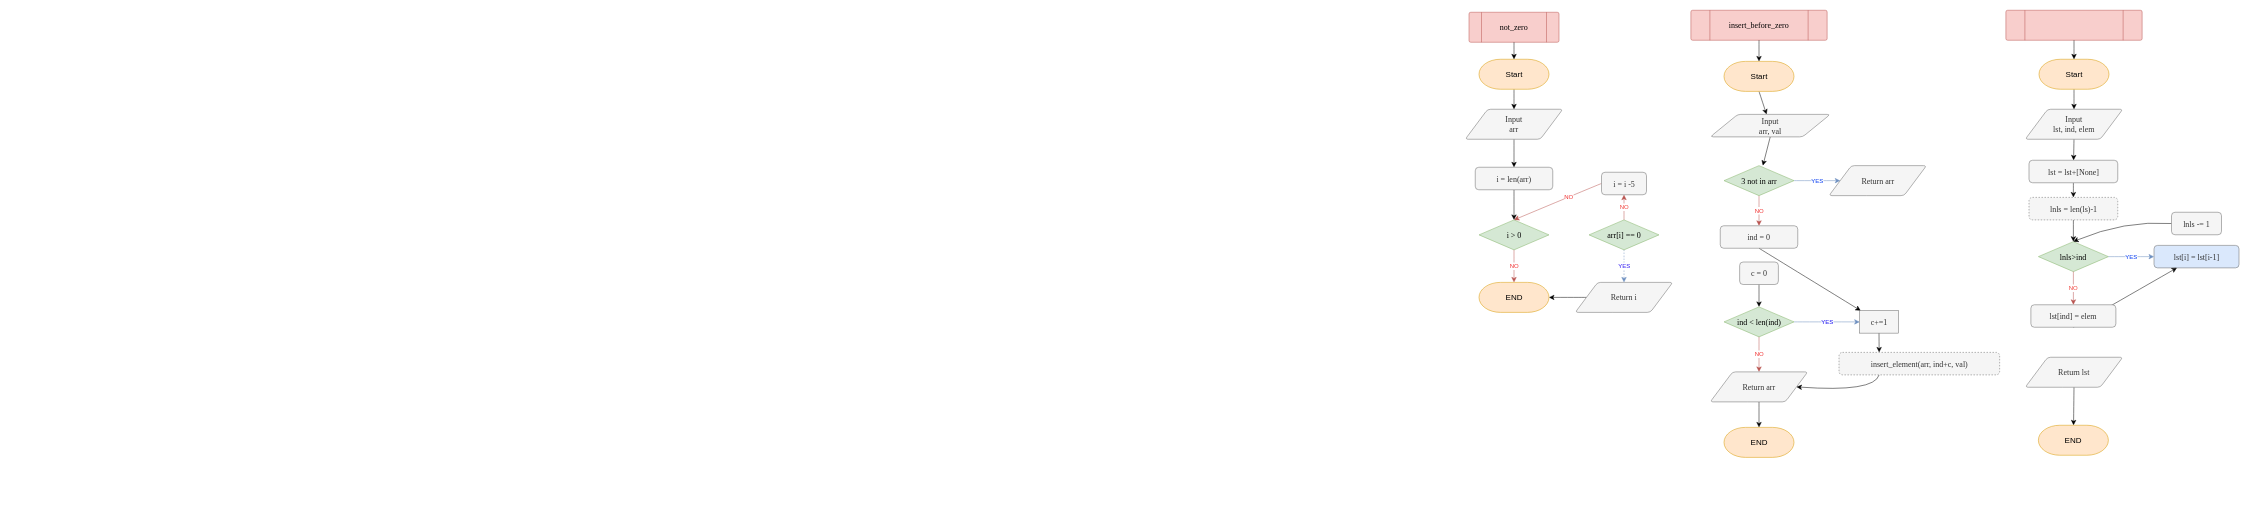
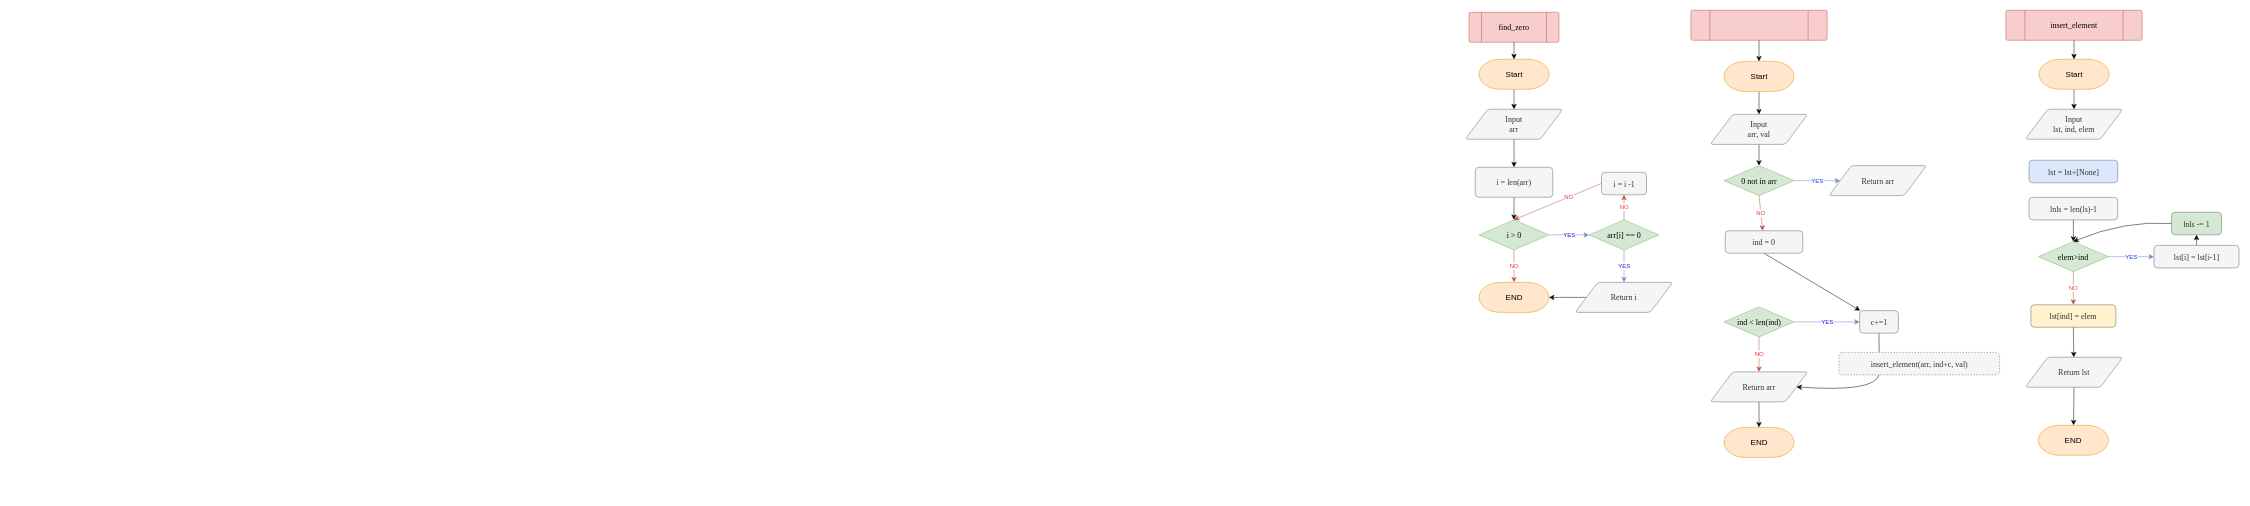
(1759, 25) -> none
none -> (2074, 25)
(1514, 27) -> (1514, 27)
(1770, 126) -> (1759, 129)
(2074, 154) -> none
(2073, 172) -> (2073, 172)
(1514, 179) -> (1514, 182)
(1759, 181) -> (1759, 181)
(1624, 184) -> (1624, 184)
(2073, 191) -> none
(2073, 209) -> (2073, 209)
(2197, 224) -> (2197, 224)
none -> (1573, 235)
(1759, 237) -> (1764, 242)
none -> (2197, 240)
(1624, 256) -> (1624, 256)
(2073, 257) -> (2073, 257)
(2197, 257) -> (2197, 257)
(2172, 271) -> (2074, 351)
(1759, 273) -> none
(1759, 302) -> none
(2073, 316) -> (2073, 316)
(1879, 322) -> (1879, 322)
(1879, 347) -> (1879, 349)
